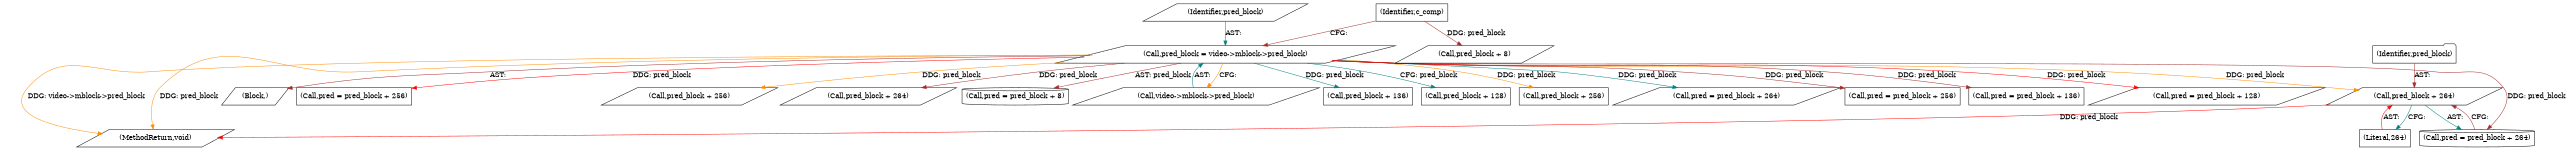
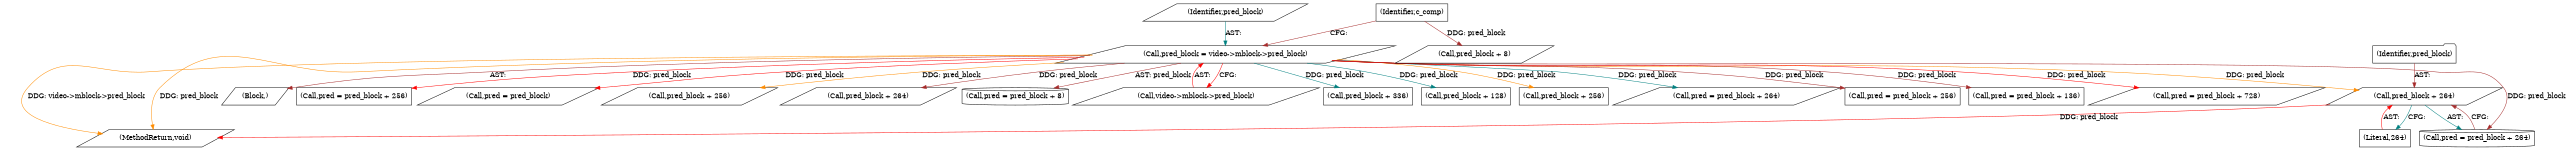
(1218, 74) -> (1218, 74)
(1429, 75) -> (1429, 75)
(1193, 76) -> (1193, 76)
none -> (508, 96)
(1368, 96) -> (1368, 96)
(2207, 96) -> (2207, 96)
